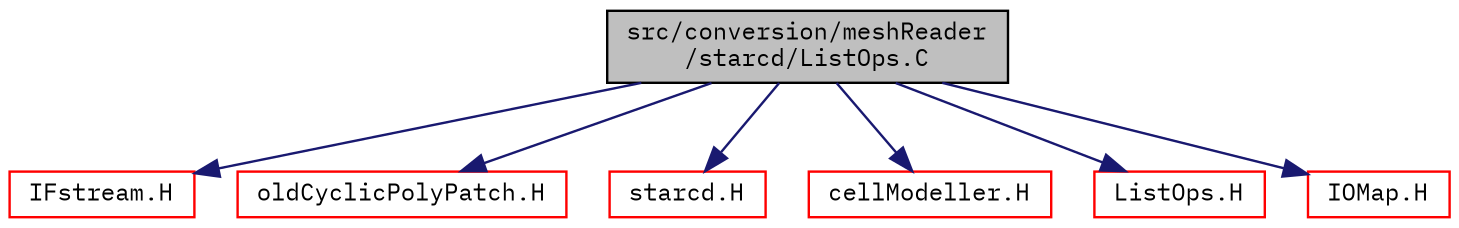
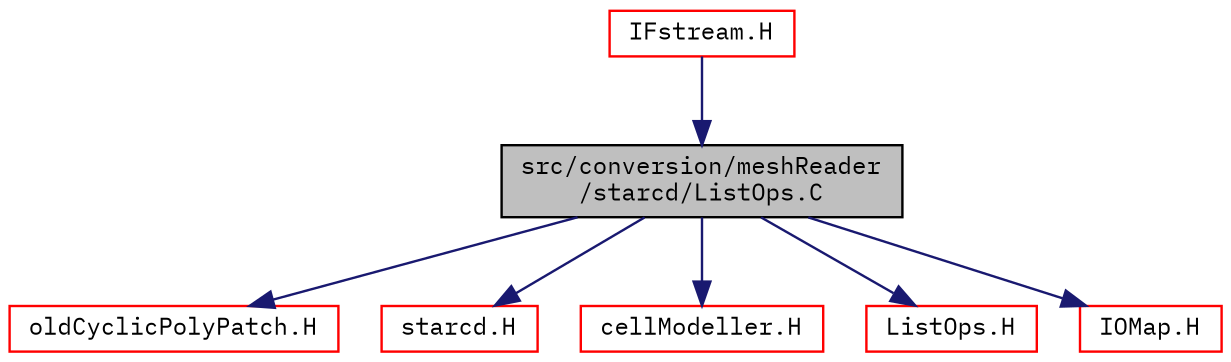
(430, 126) -> (702, 89)
